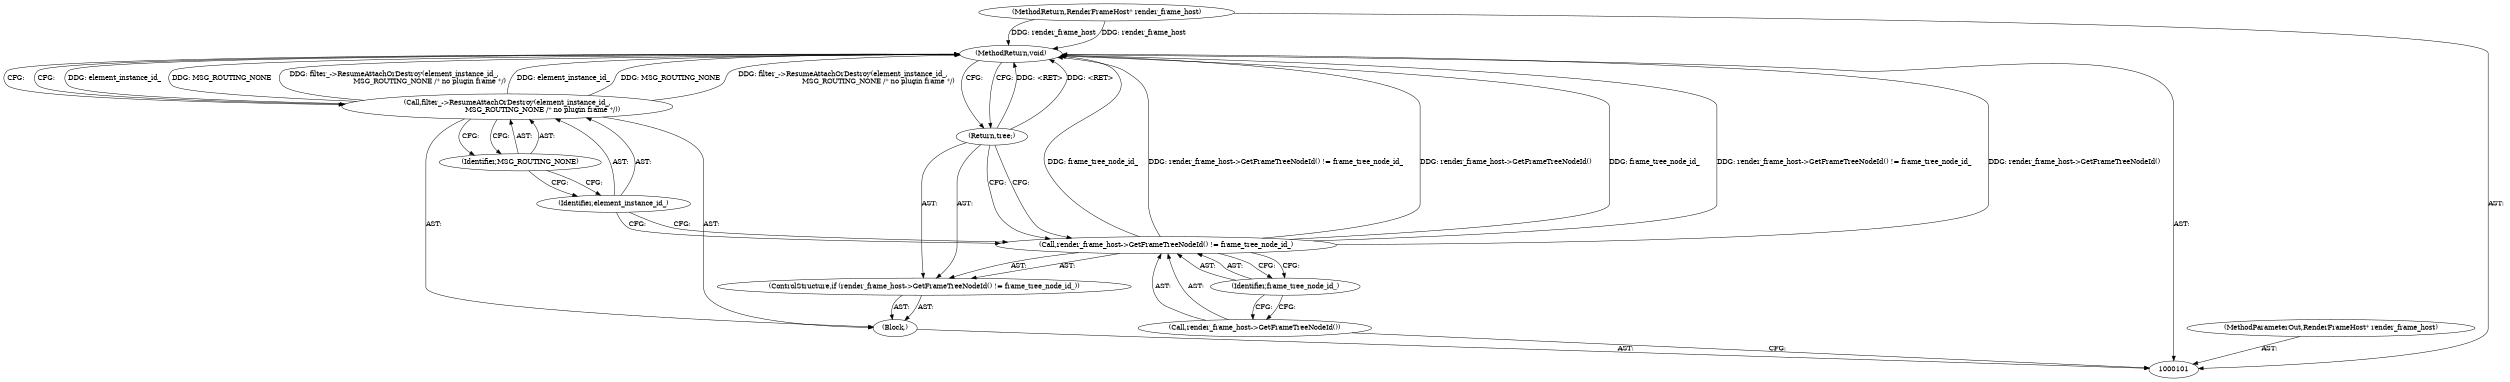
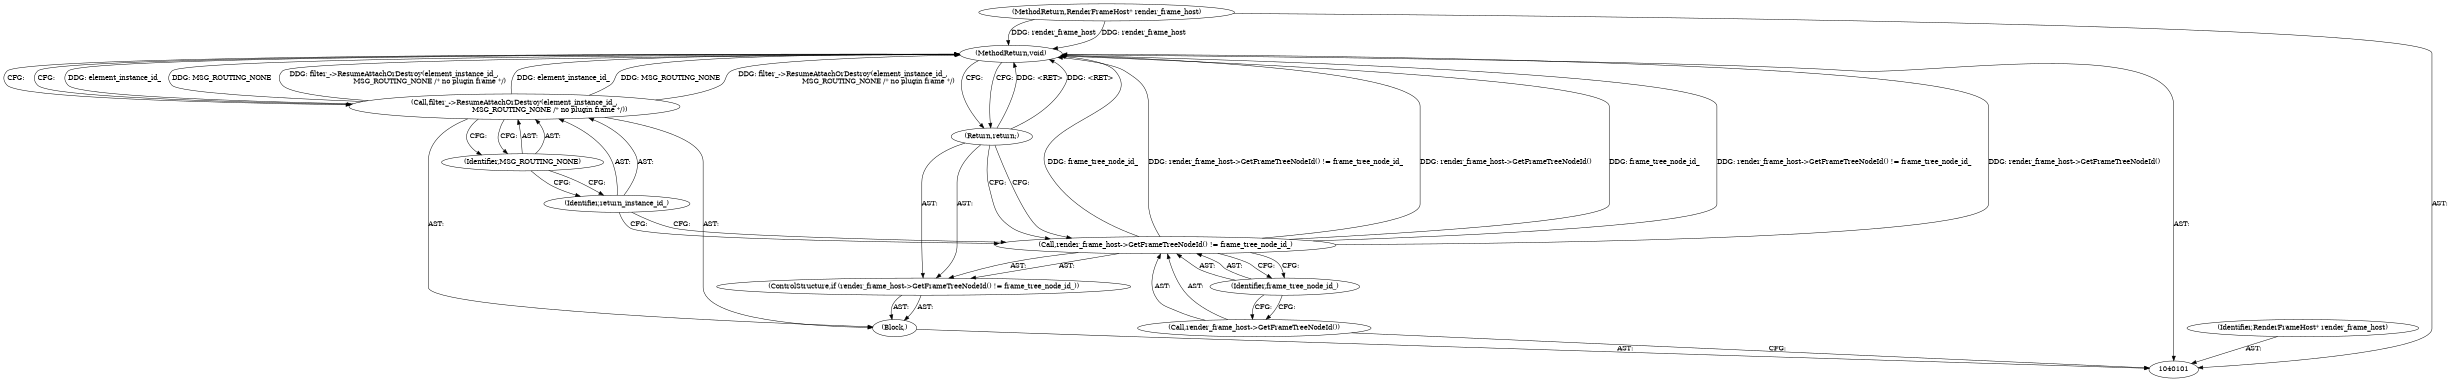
(992, 137) -> (992, 137)
(614, 204) -> (617, 204)
(2331, 328) -> (2303, 328)
(2174, 370) -> (2174, 370)
